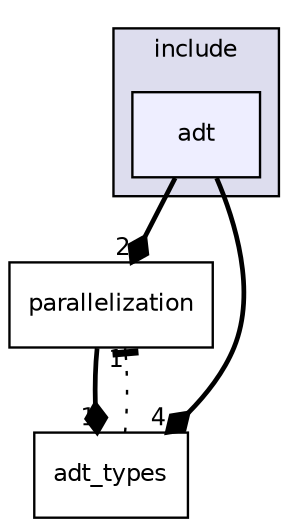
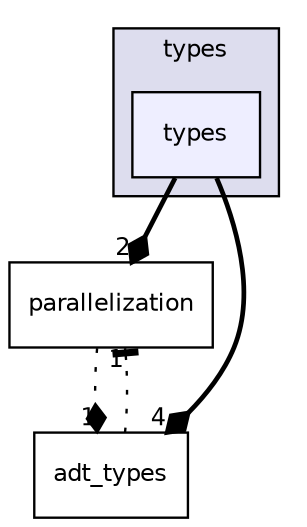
(196, 51) -> (196, 51)
(196, 135) -> (196, 135)
(95, 376) -> (95, 376)
